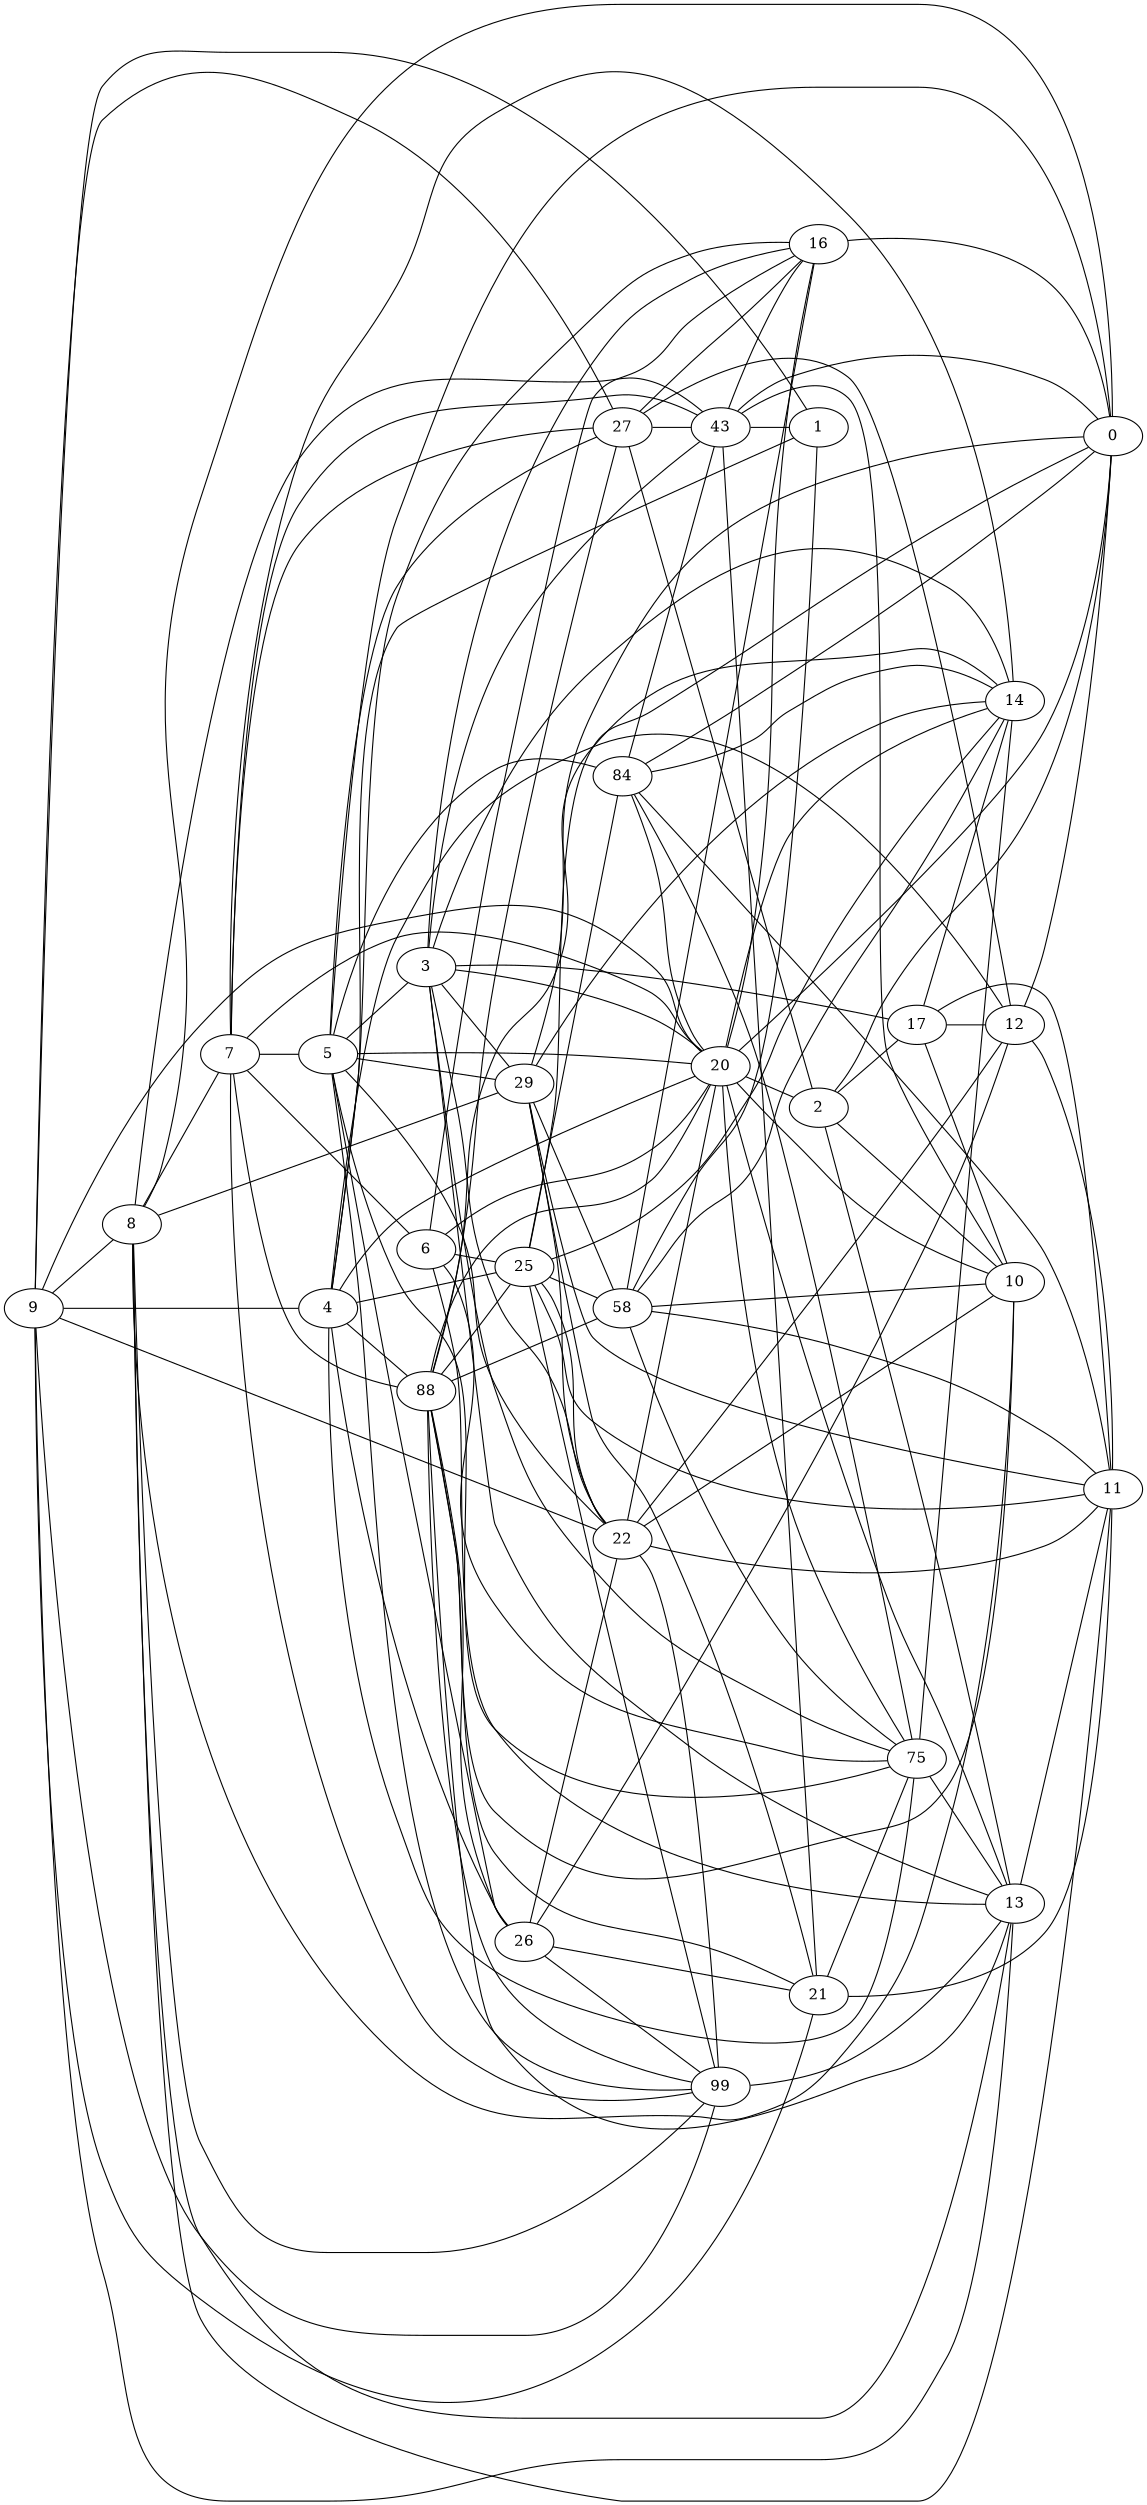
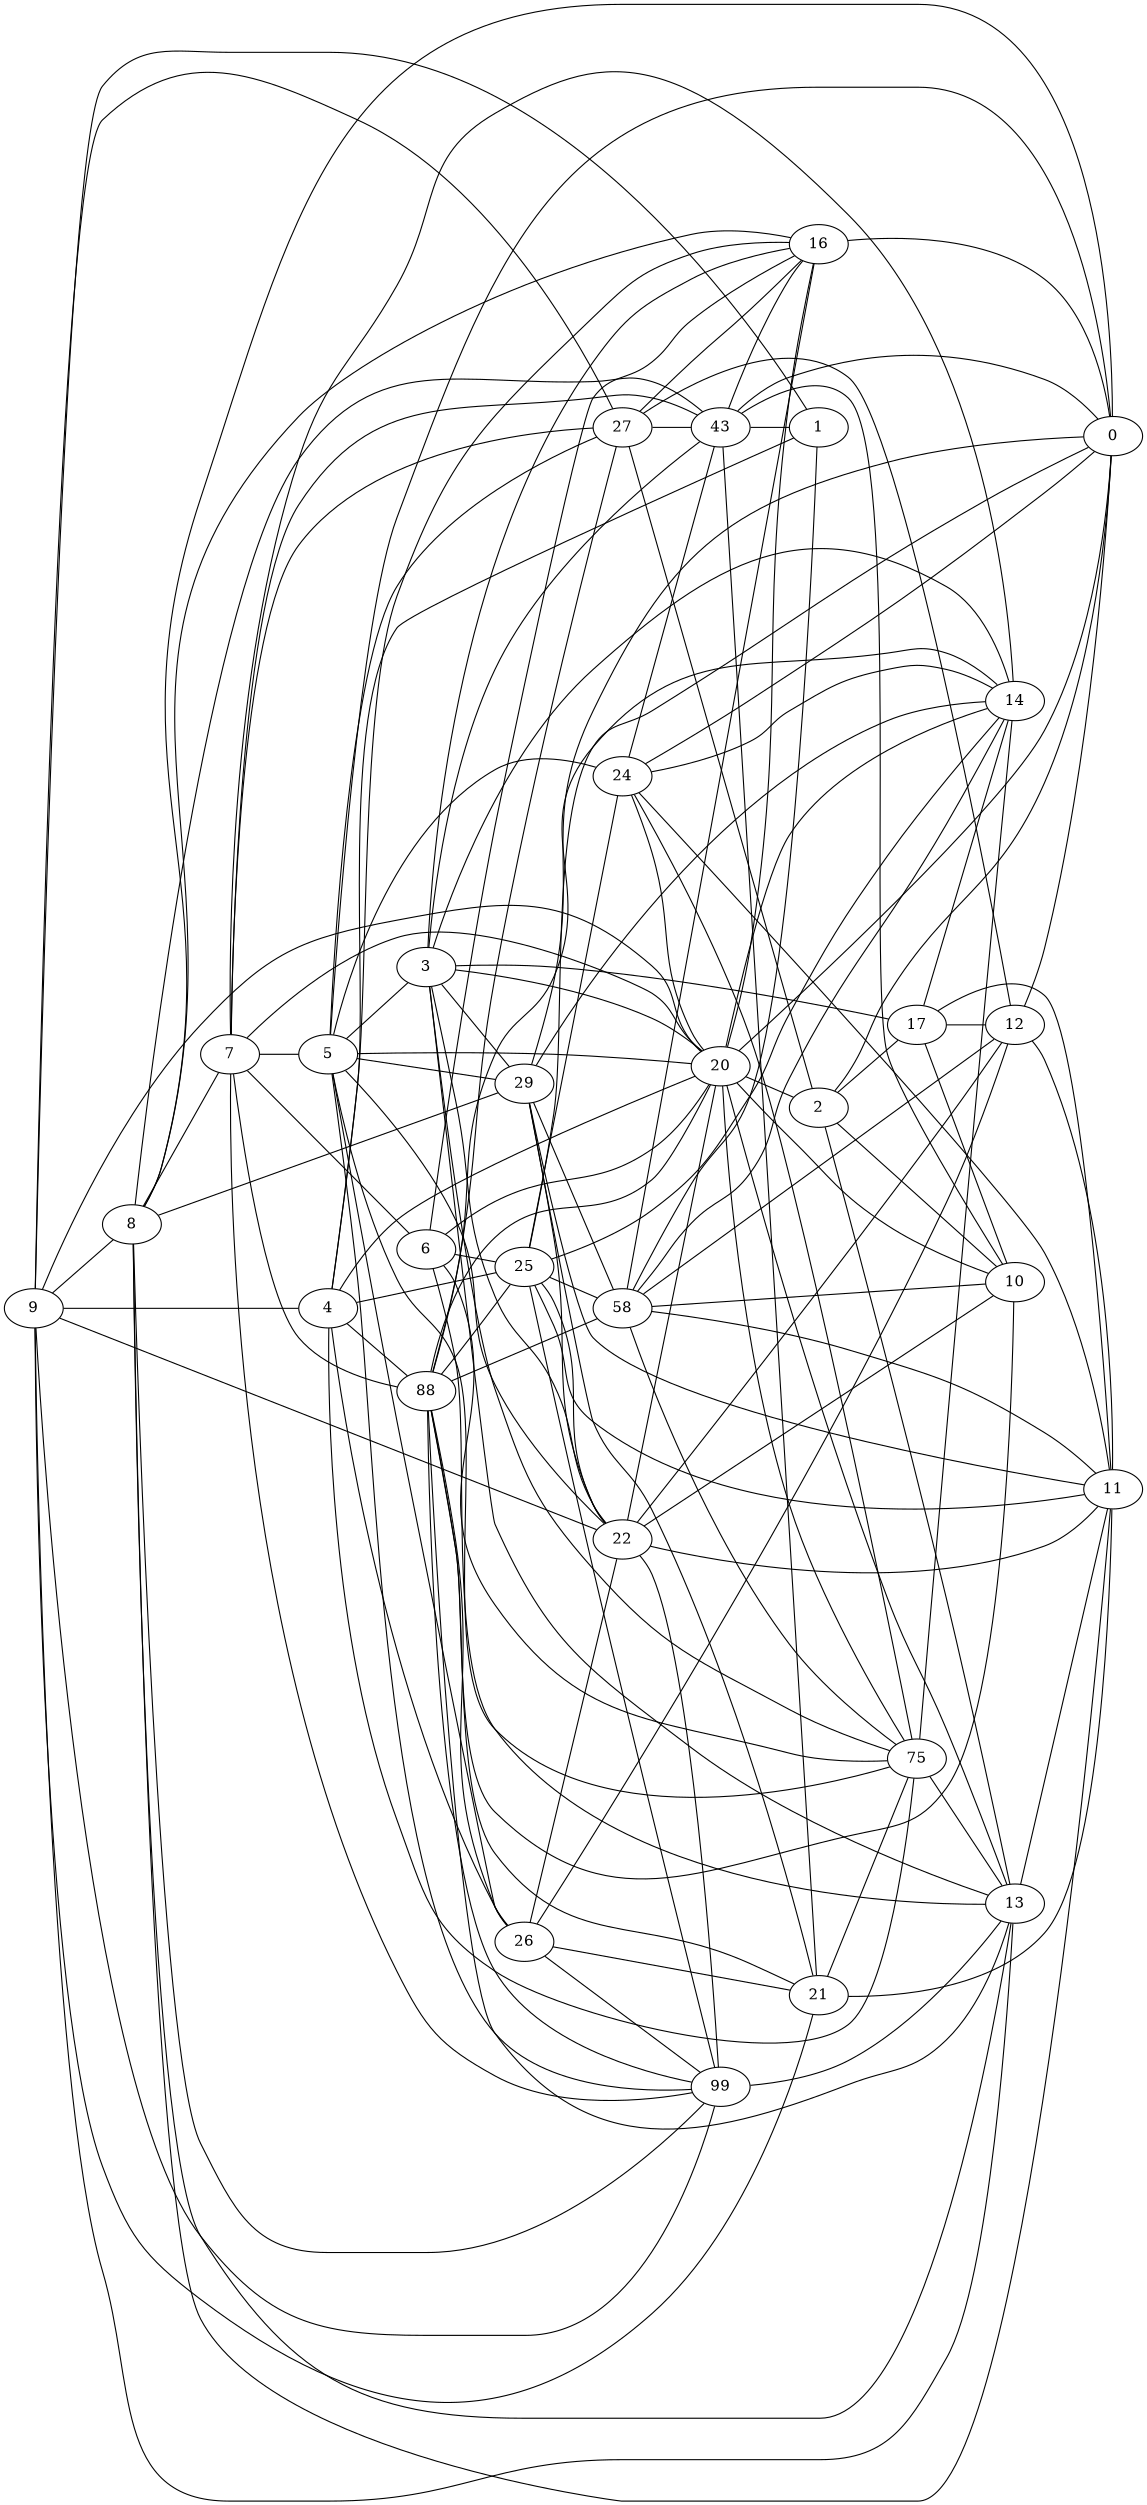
(623, 776) -> (623, 776)
(514, 787) -> (810, 1173)
(576, 2118) -> (216, 536)
